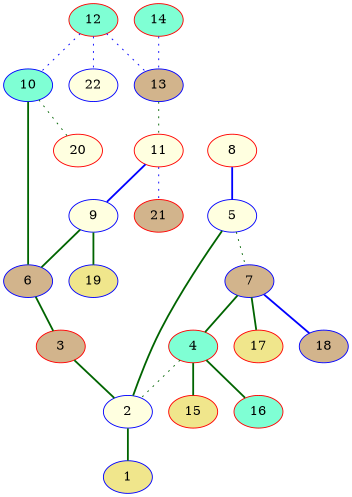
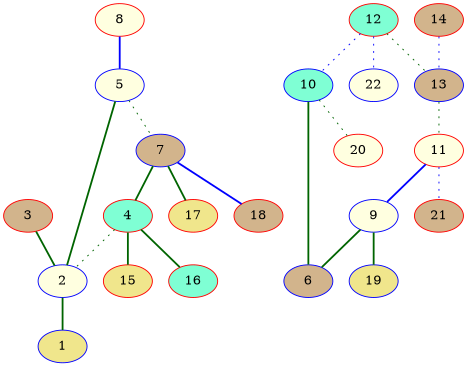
(159, 20) -> (439, 20)
(126, 53) -> (406, 53)
(44, 314) -> none
(324, 346) -> (258, 216)
